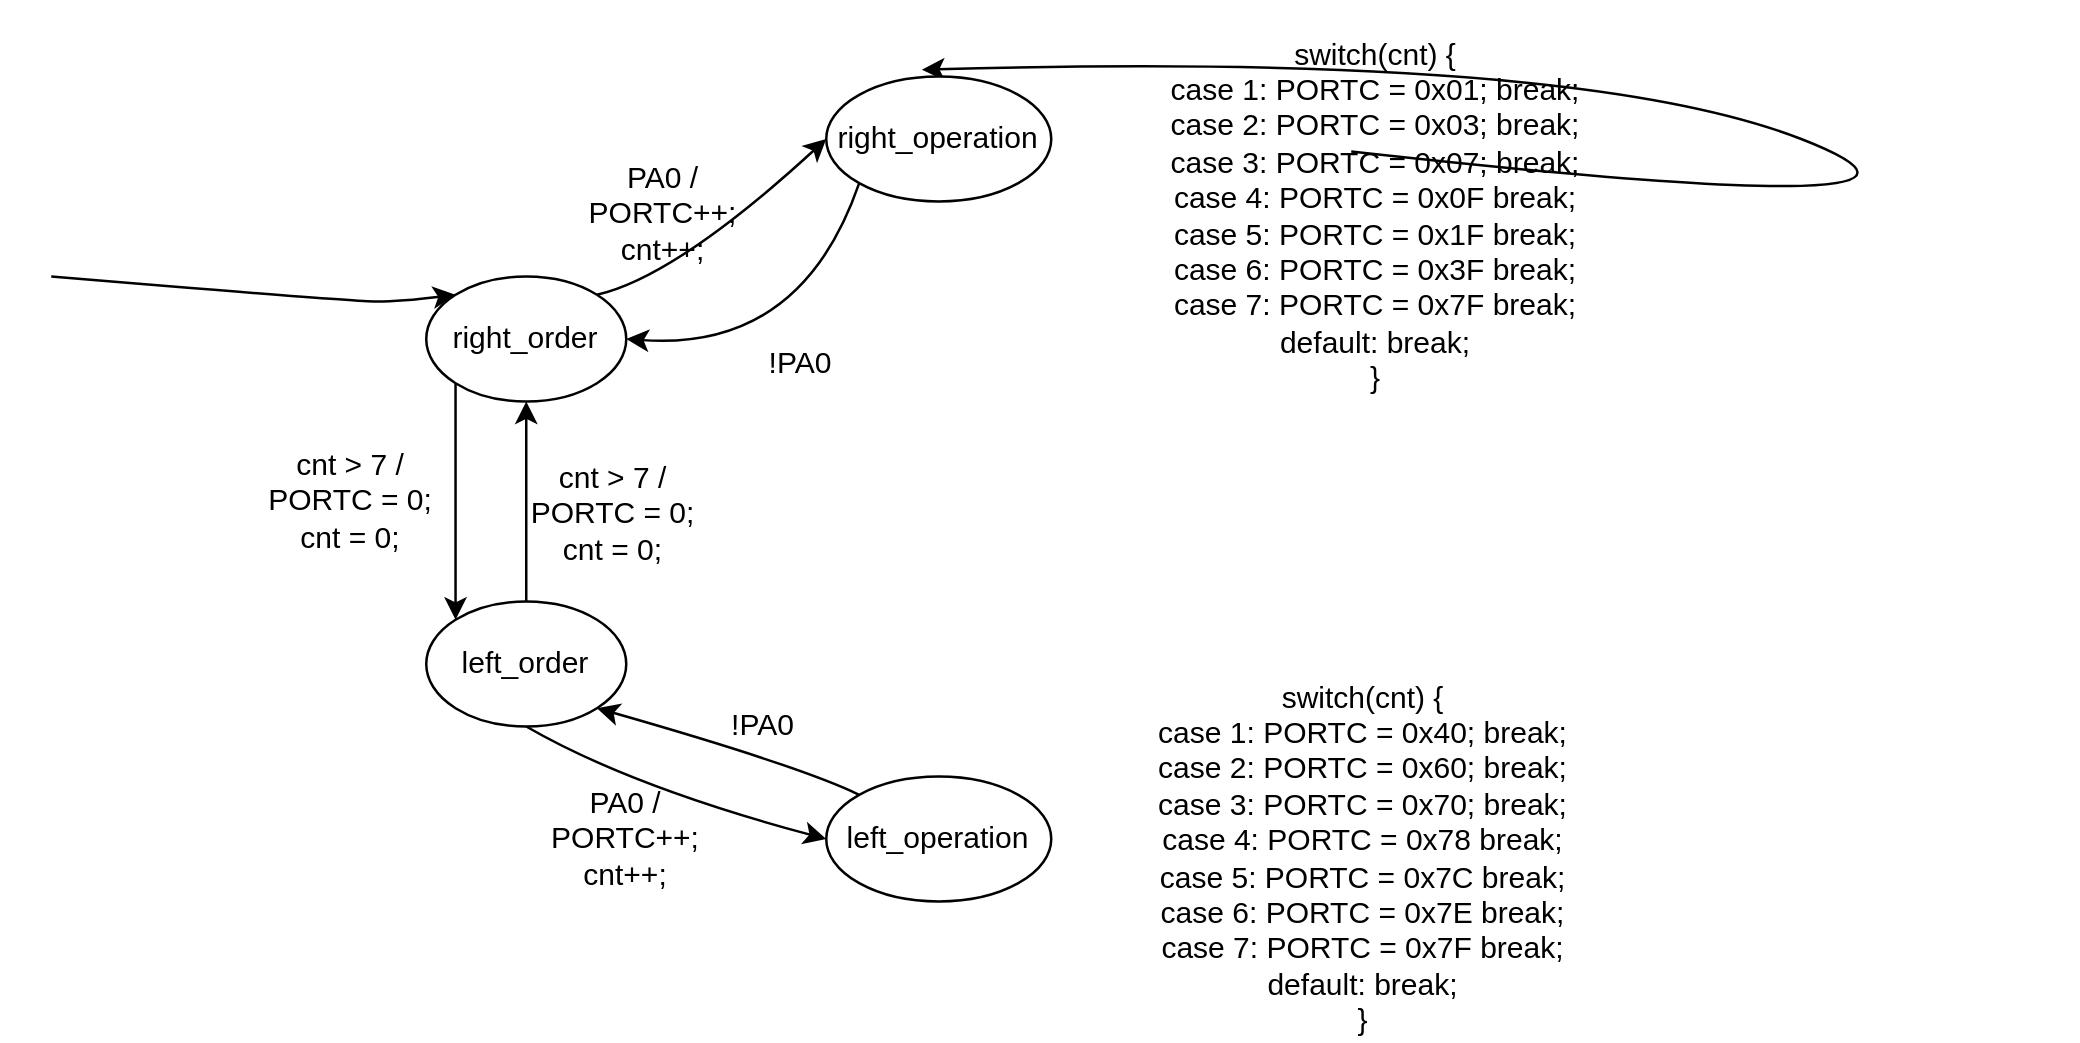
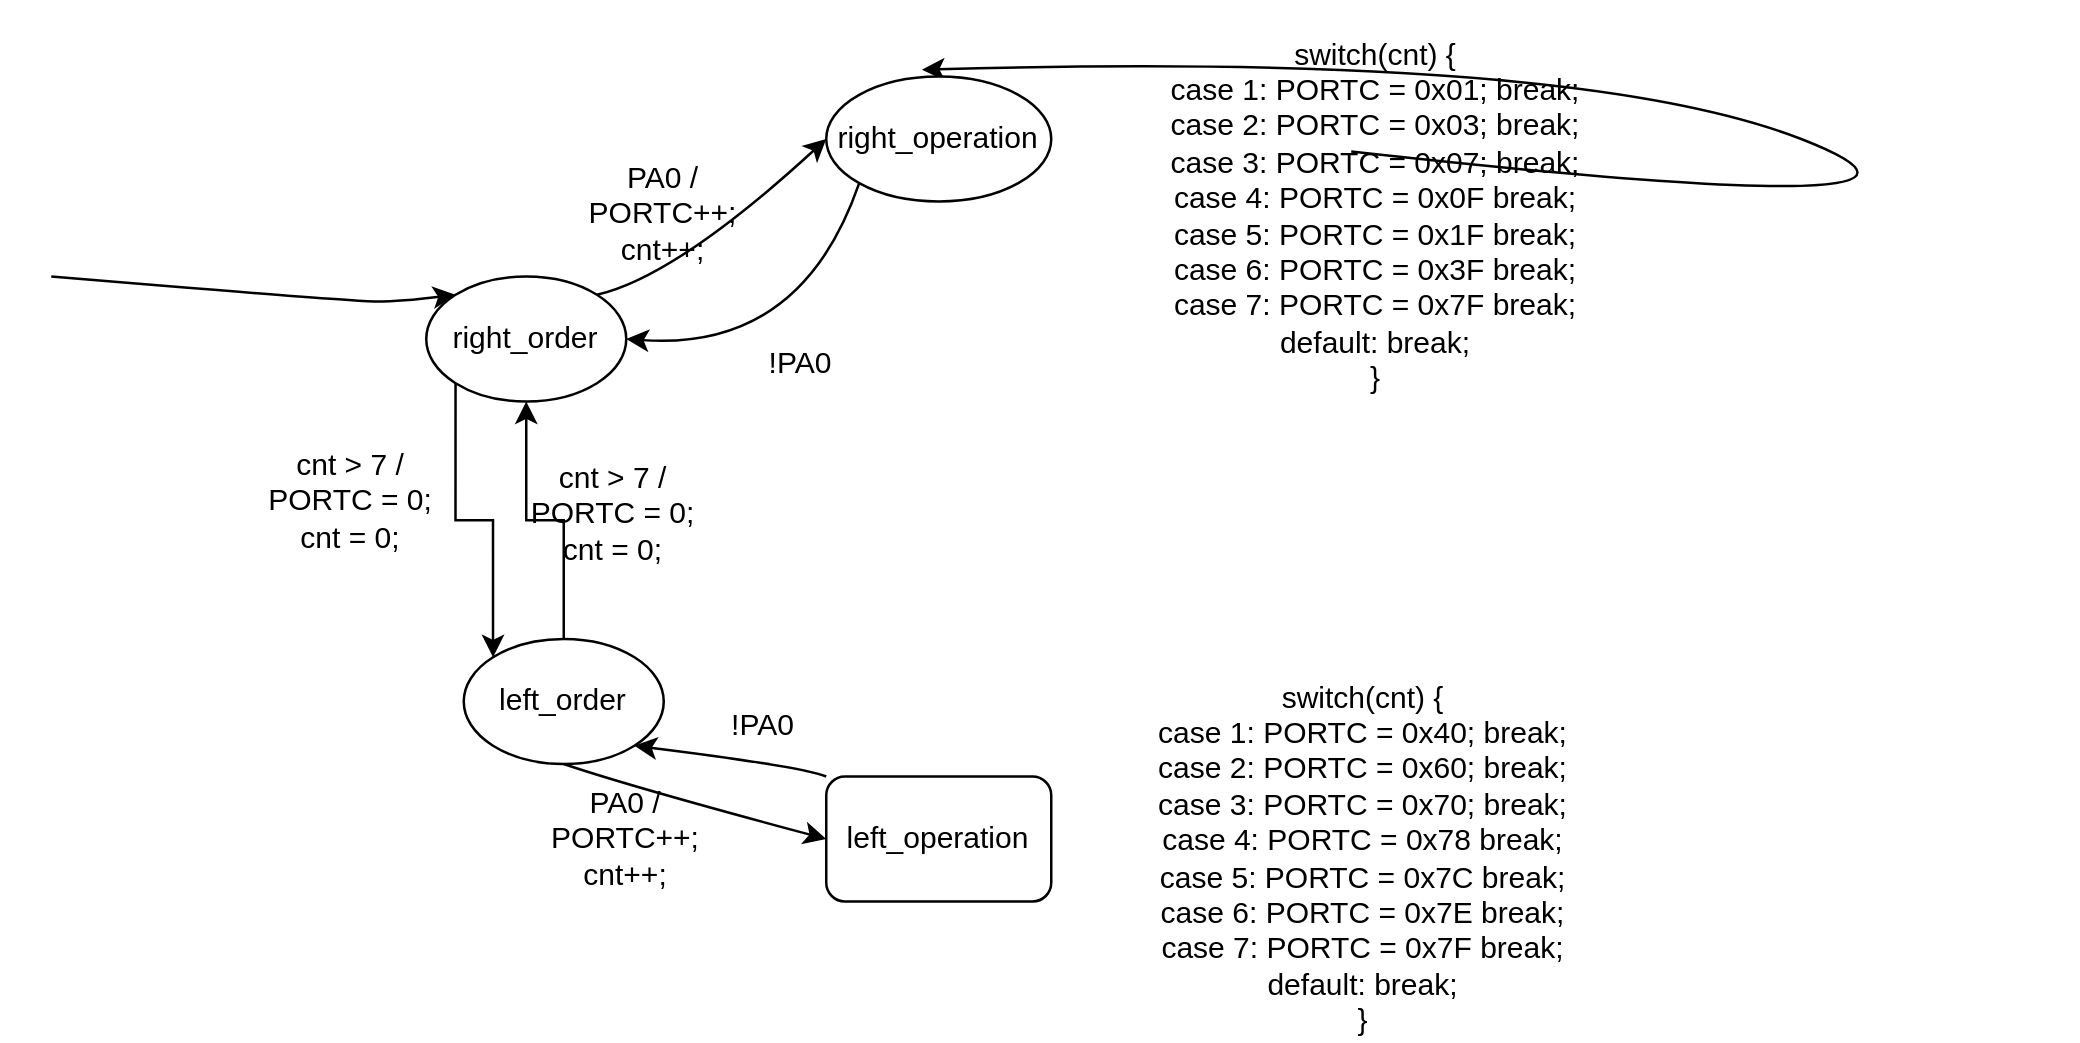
(526, 664) -> (564, 701)
(939, 839) -> (939, 839)
